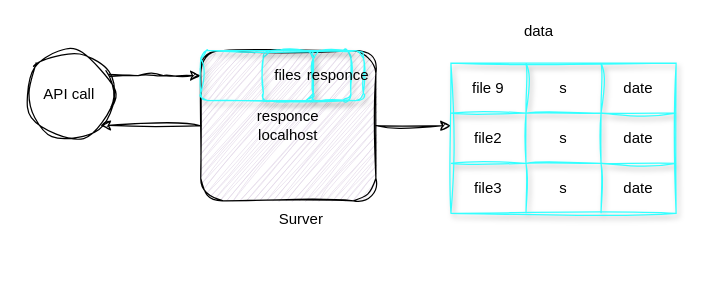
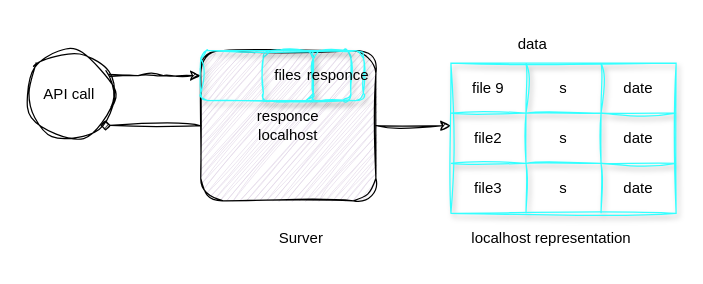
(538, 32) -> (532, 44)
(110, 125) -> (111, 125)
(301, 219) -> (301, 238)
none -> (551, 238)
